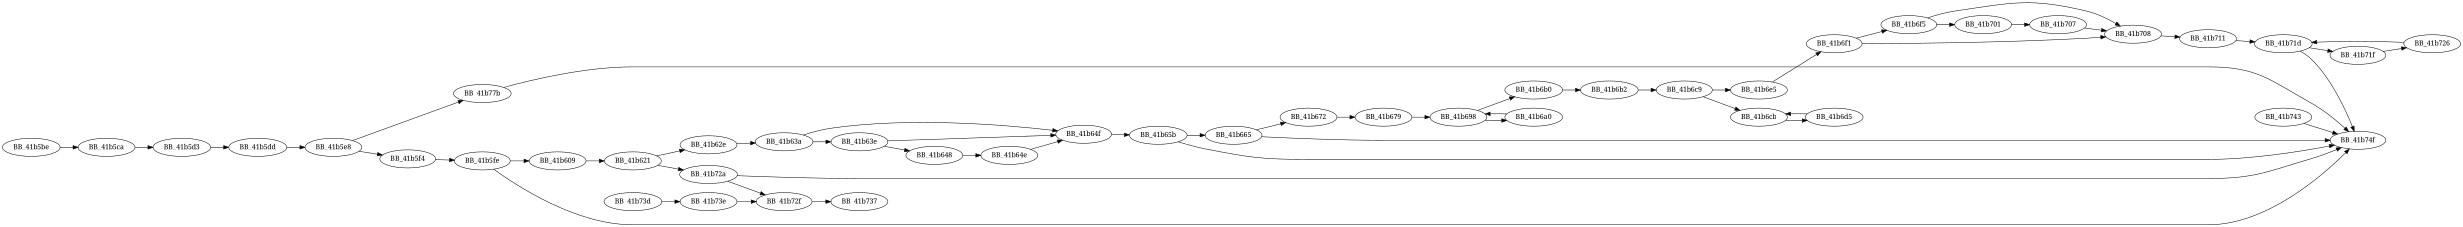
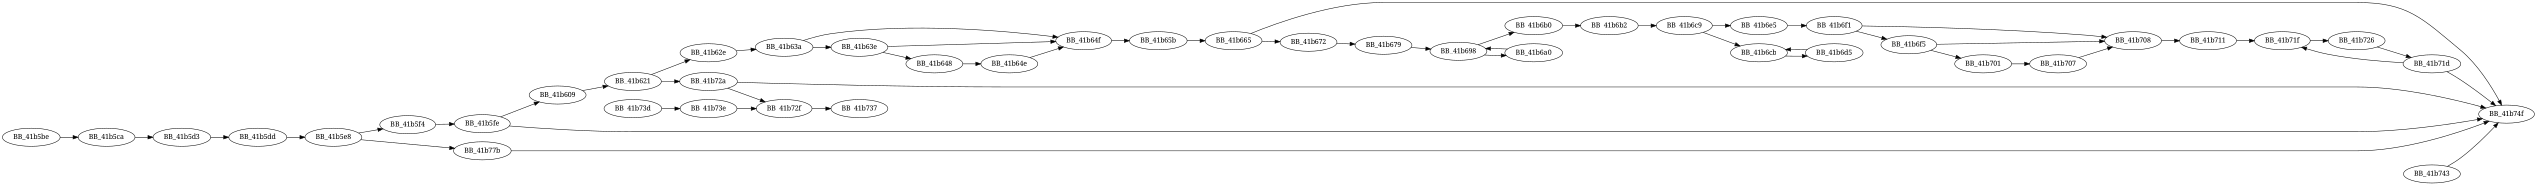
(2243, 41) -> (2243, 41)
(1753, 159) -> none
